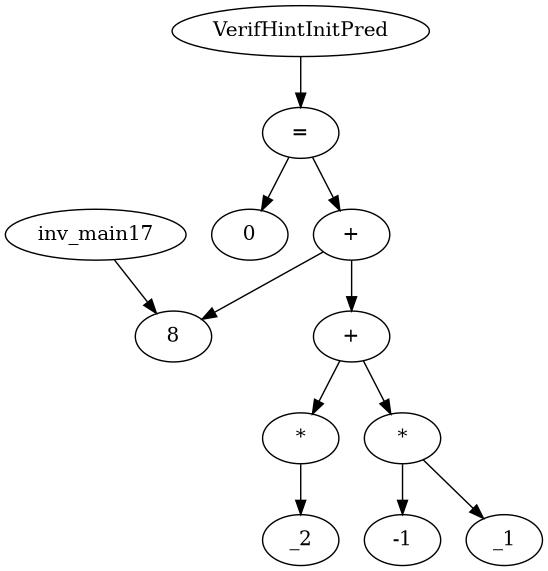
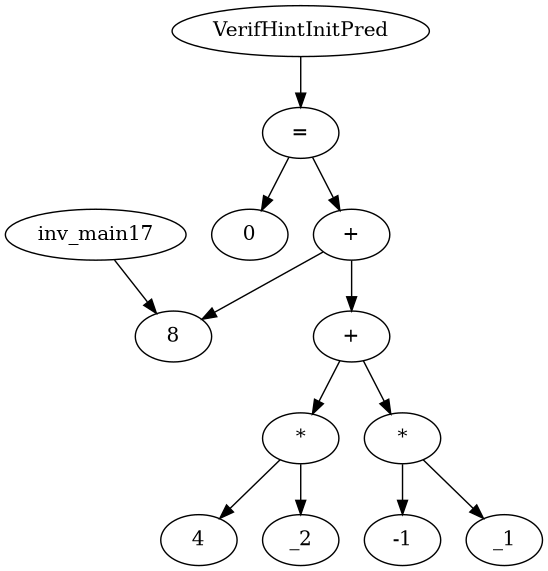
none -> (199, 540)
